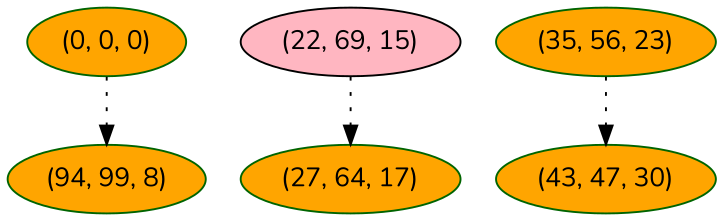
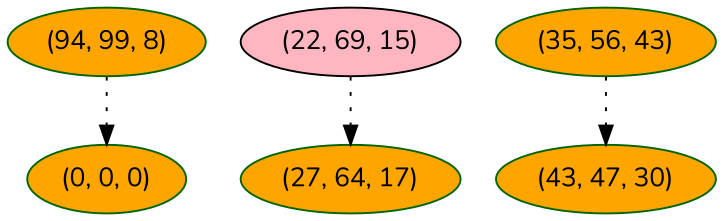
(606, 42) -> (606, 42)
(107, 101) -> (107, 101)
